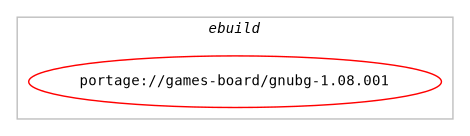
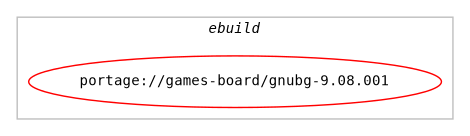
(235, 82) -> (235, 82)
